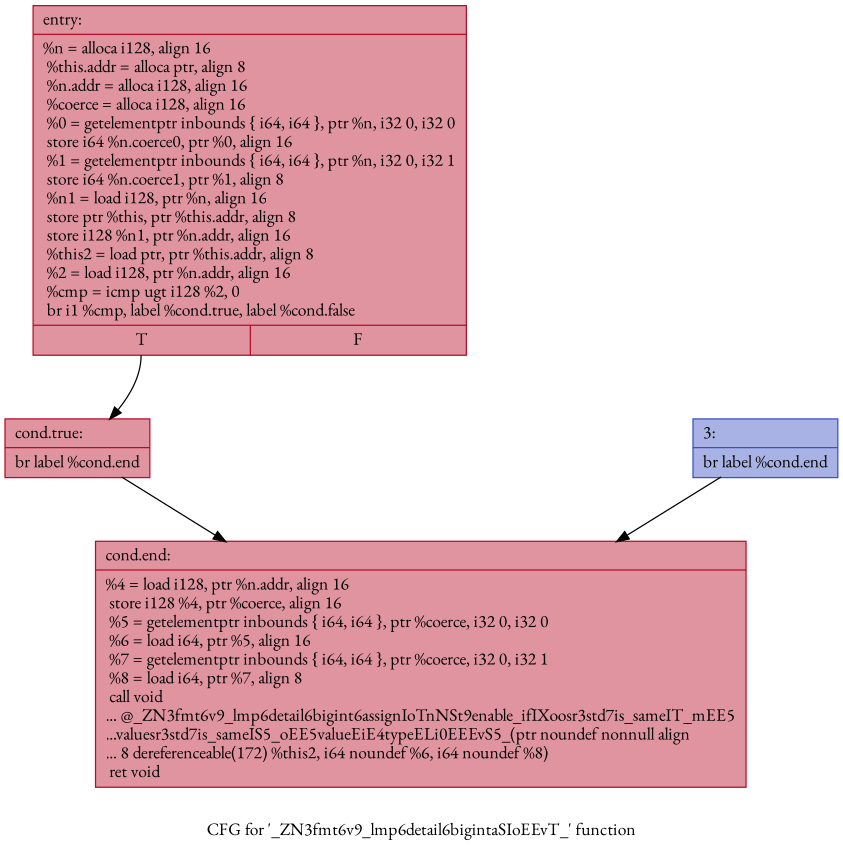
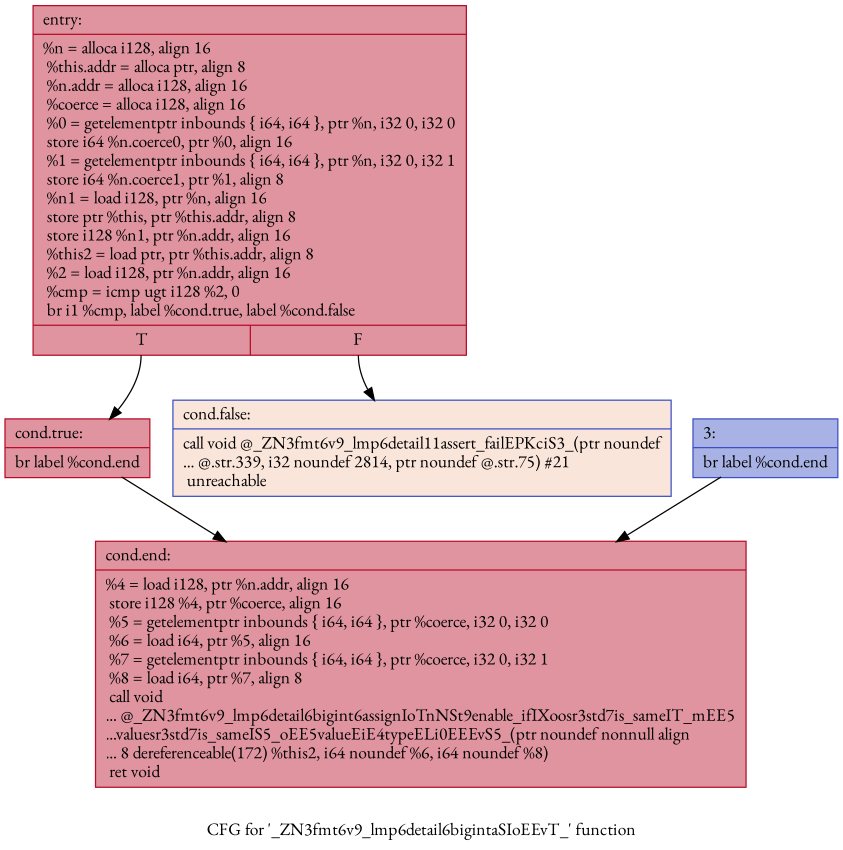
none -> (422, 448)
